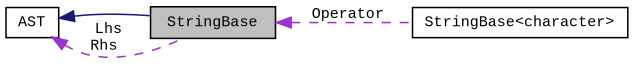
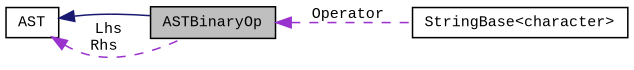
(213, 23) -> (213, 23)
